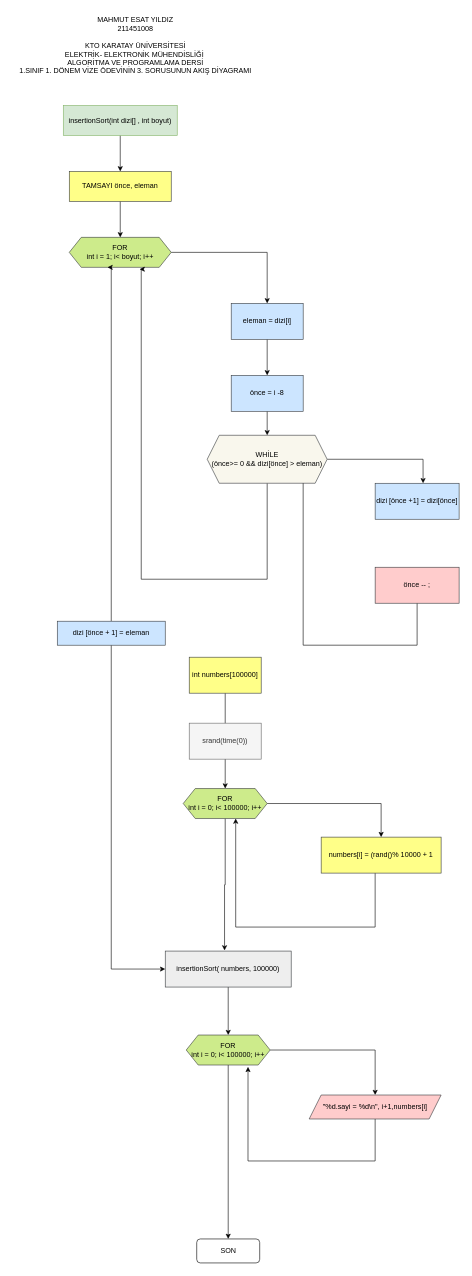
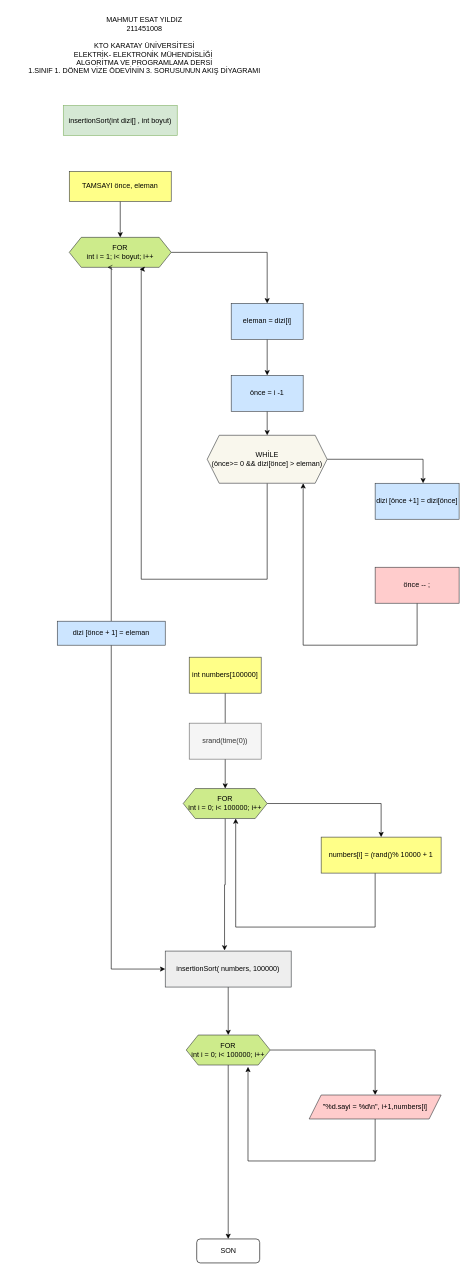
(135, 45) -> (144, 45)
(120, 165) -> none
(111, 268) -> (111, 268)
(267, 393) -> (267, 393)
(303, 486) -> (303, 488)
